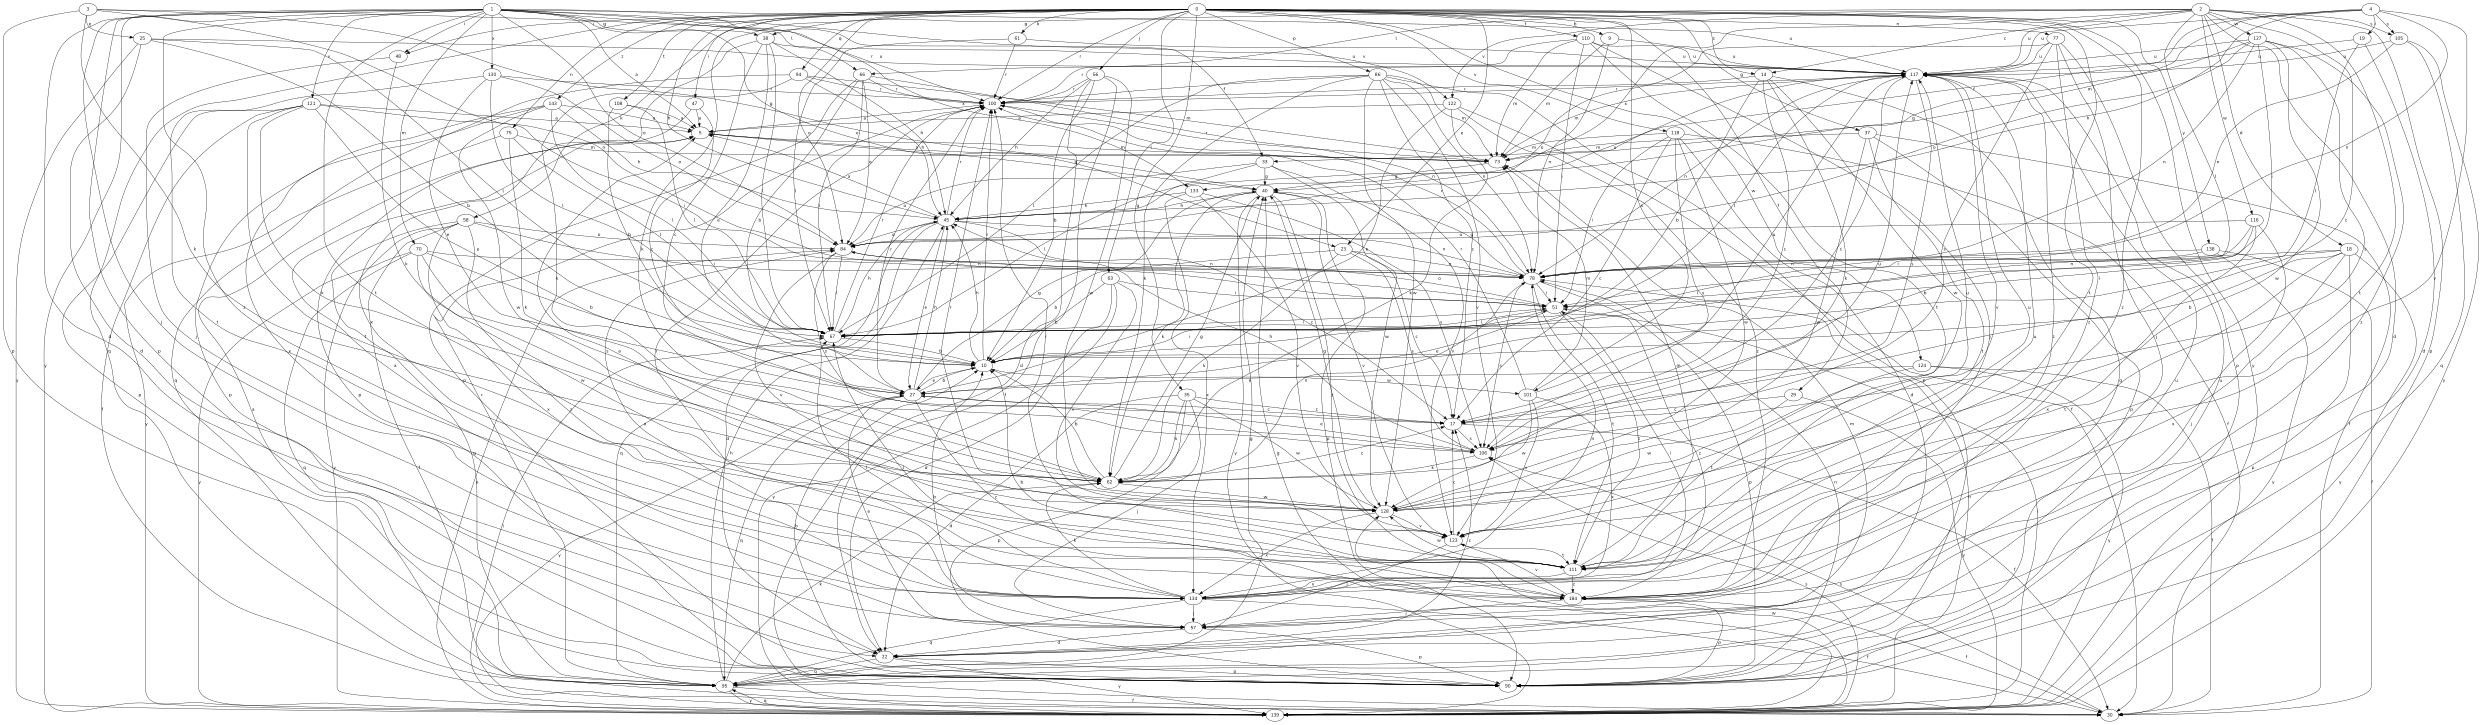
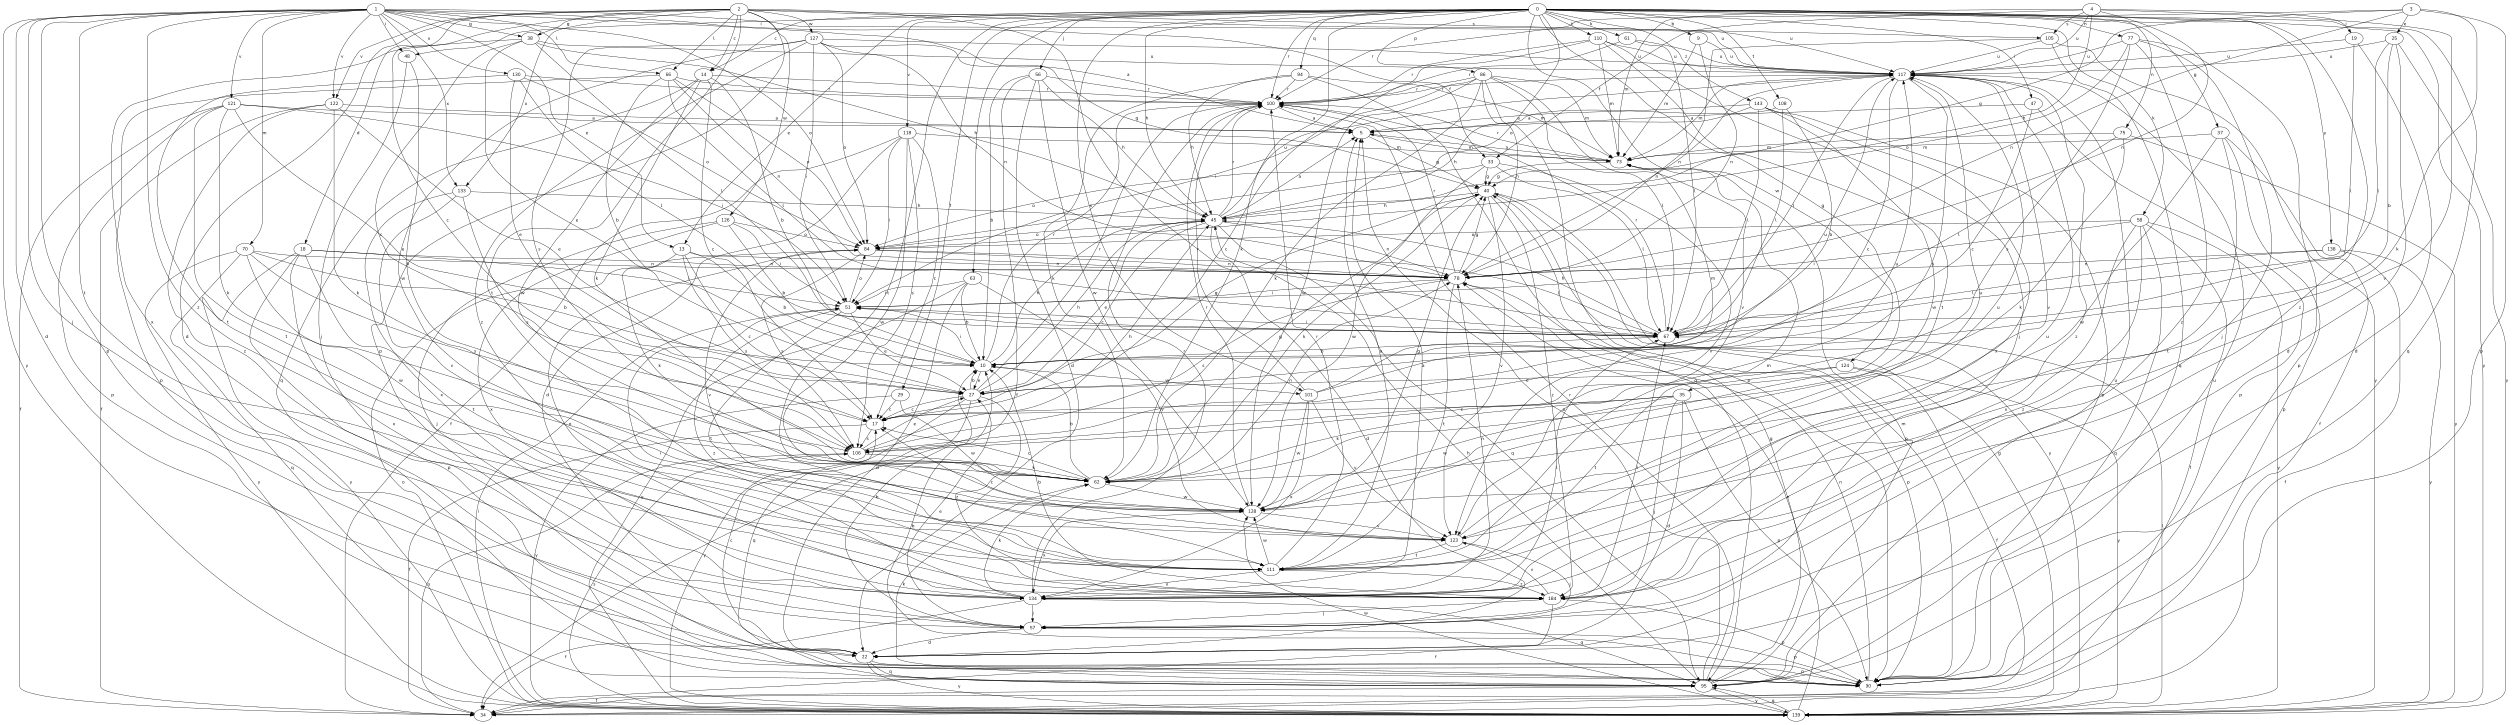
(2254, 220) -> (725, 220)
(1343, 249) -> (682, 249)
(1708, 343) -> none
(2110, 715) -> (483, 715)
